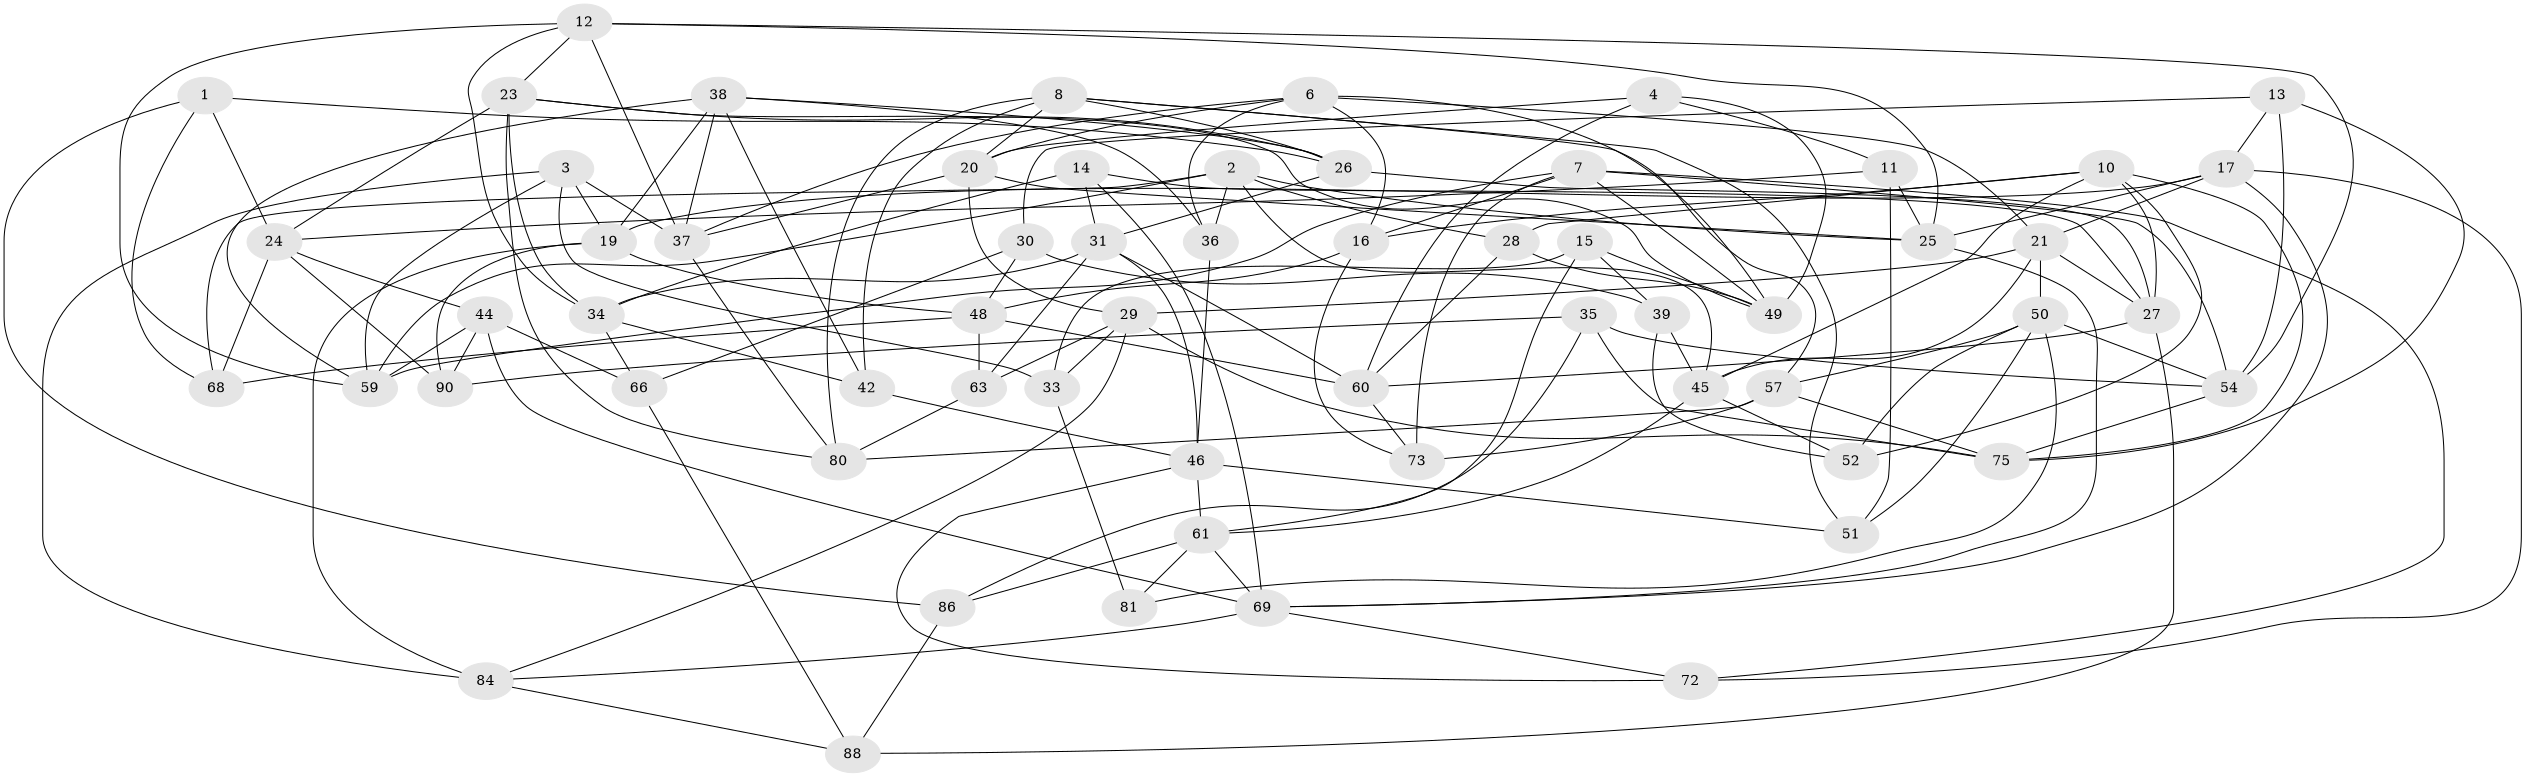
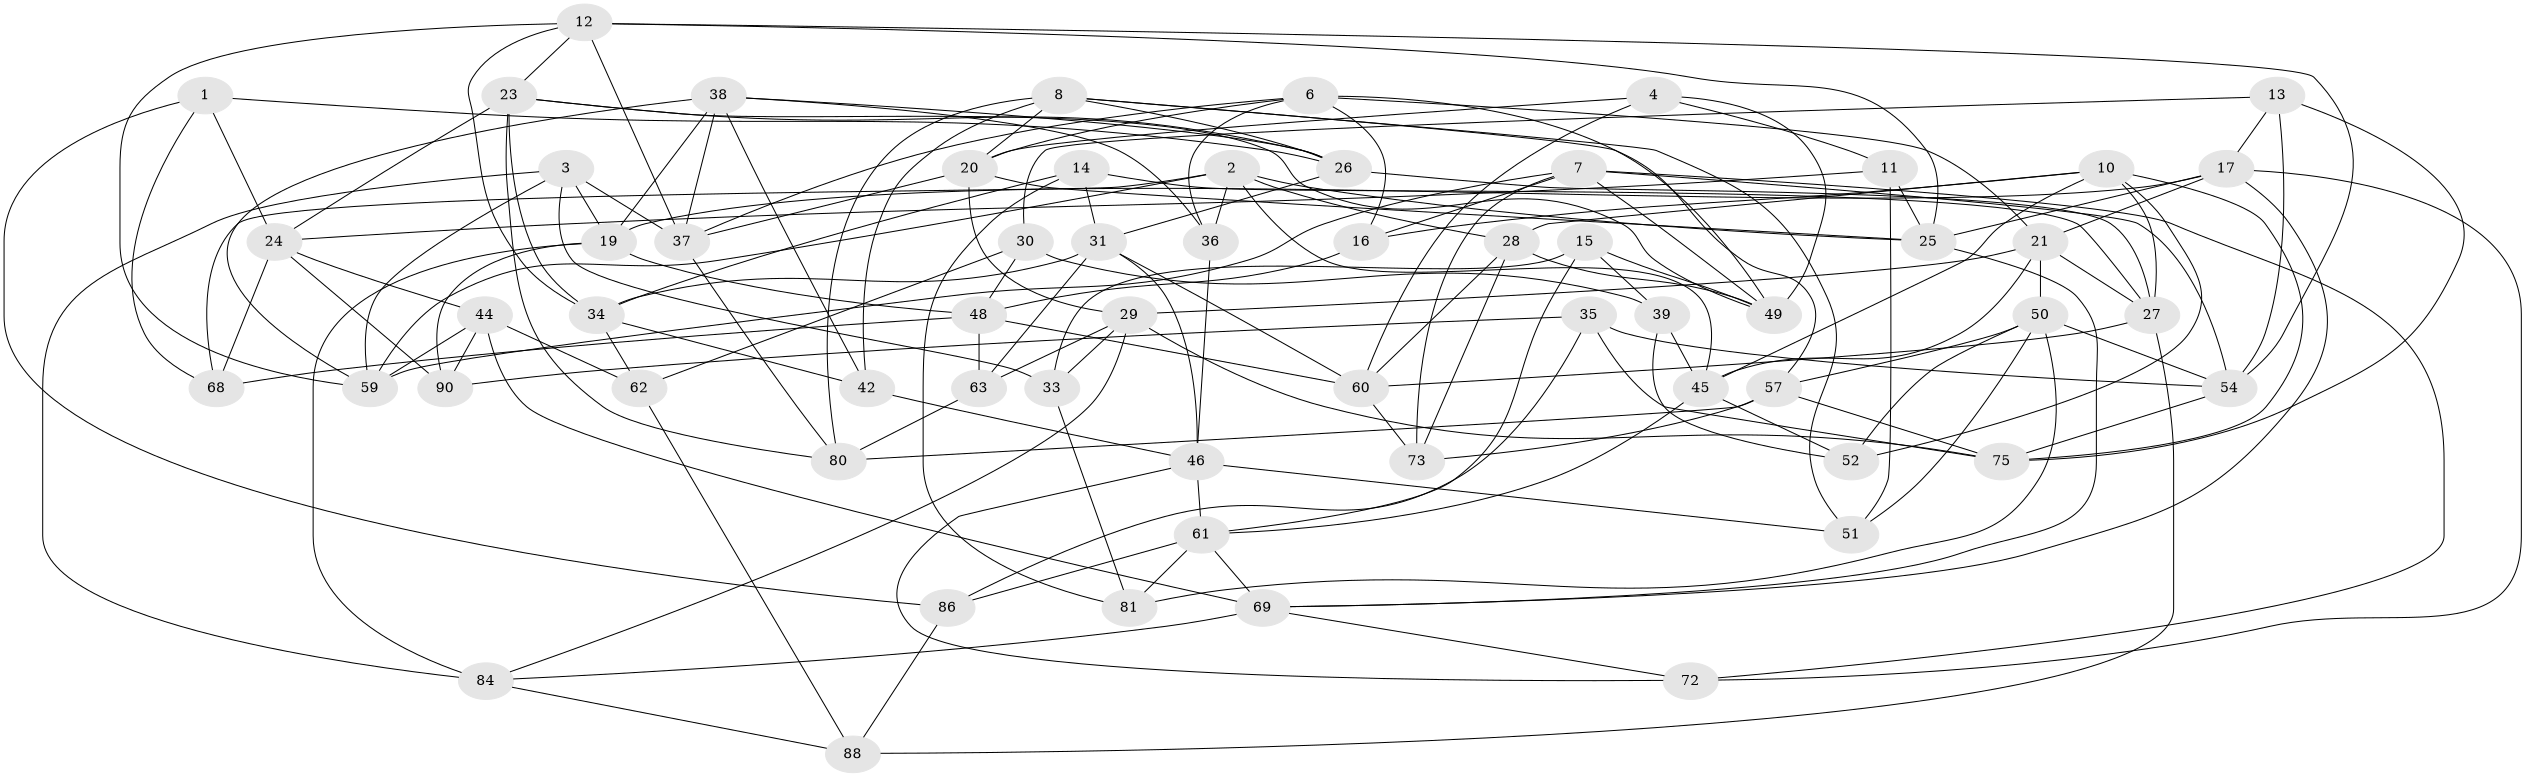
(1315, 372) -> (1465, 352)
(1220, 381) -> (923, 428)
(639, 388) -> (639, 388)
